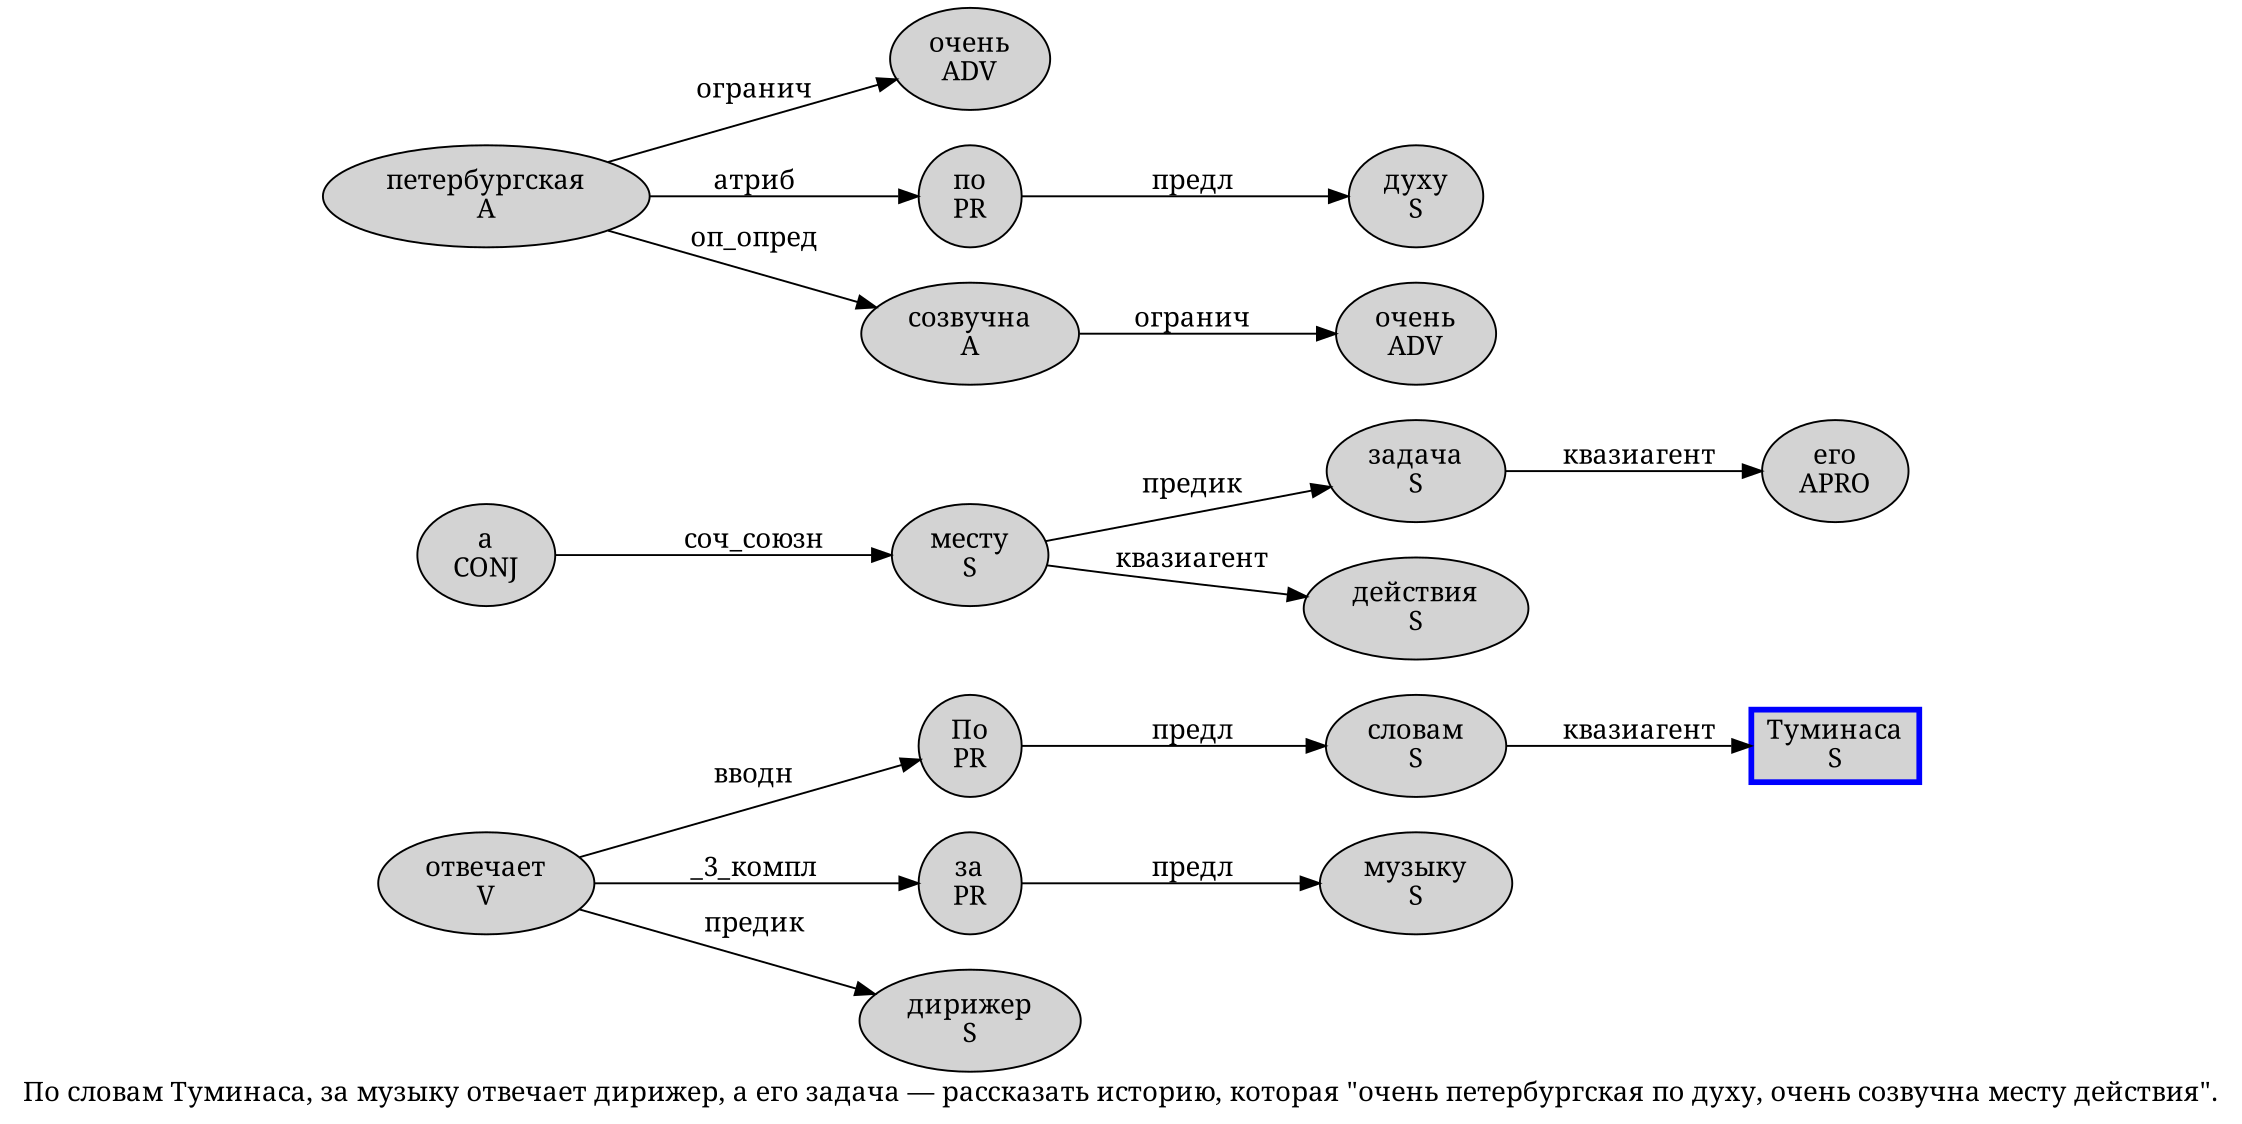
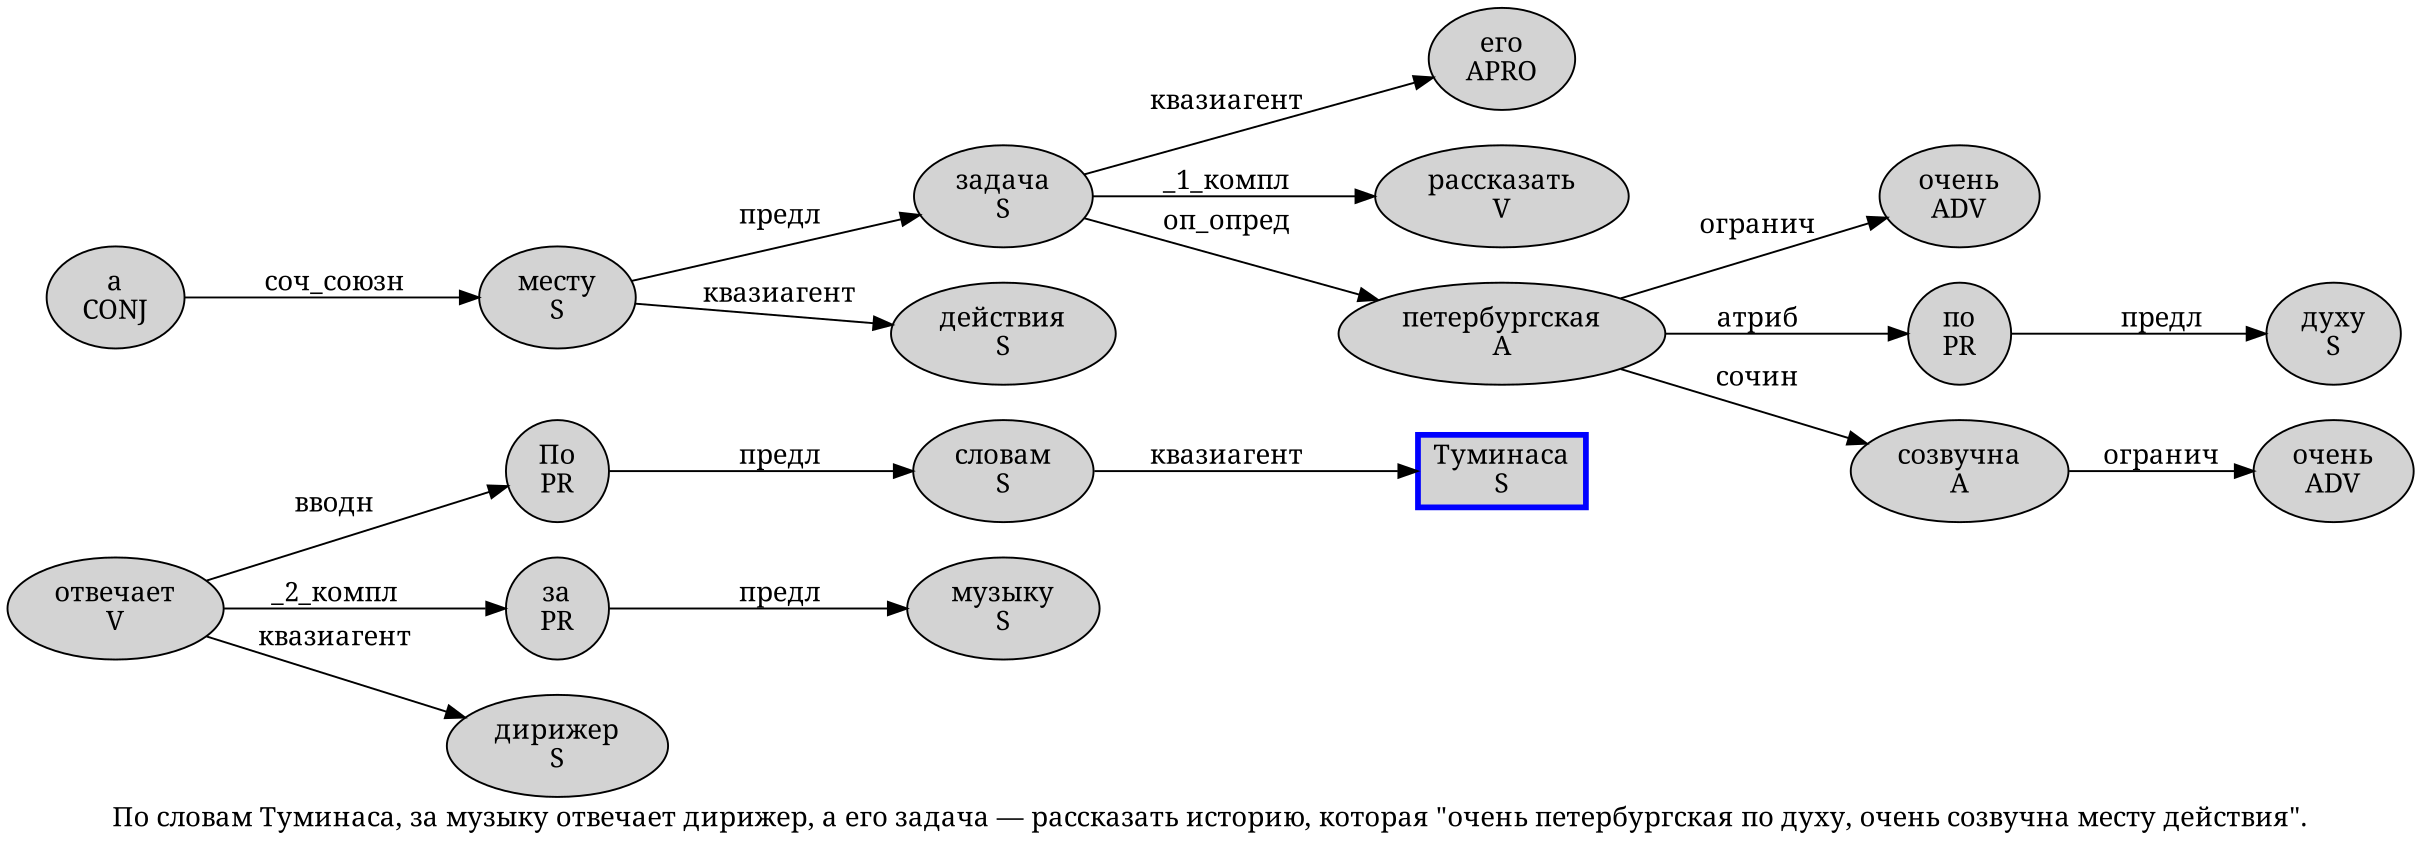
none -> (1502, 196)
(755, 239) -> (1758, 379)
none -> (1222, 256)
(1192, 485) -> (780, 216)
(755, 869) -> (335, 594)
(755, 924) -> (335, 638)
